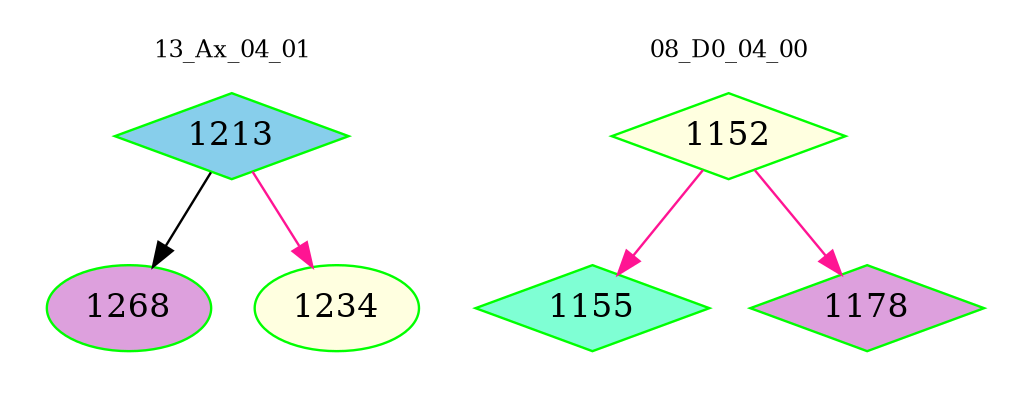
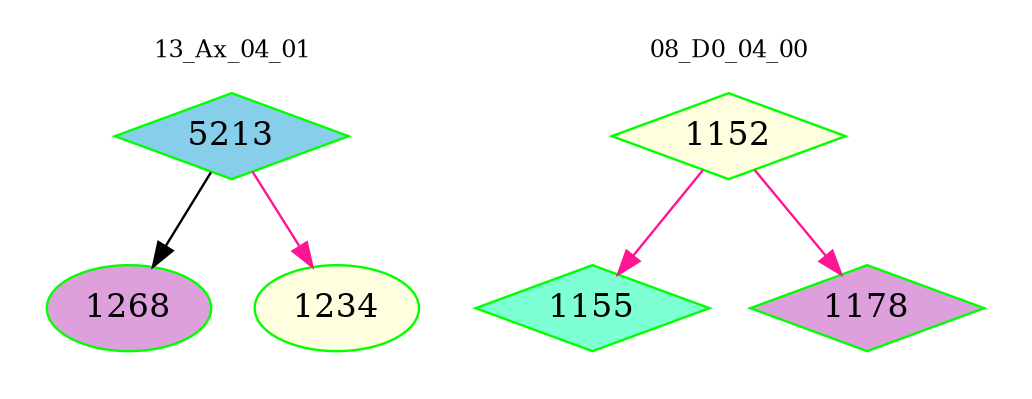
(232, 136) -> (232, 136)
